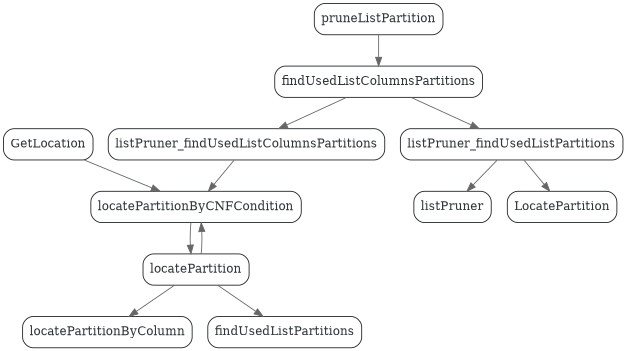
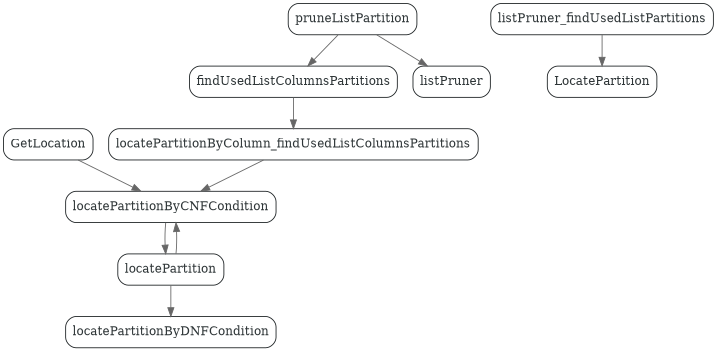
(441, 111) -> none
(246, 144) -> (293, 144)
(485, 173) -> (398, 48)
(107, 332) -> none
(285, 332) -> (171, 332)
